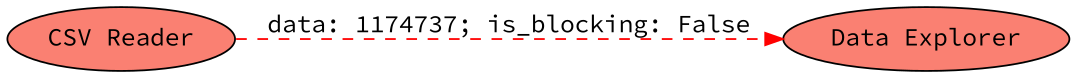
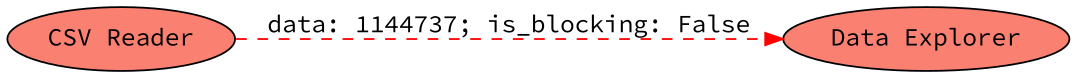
(509, 26) -> (509, 26)
